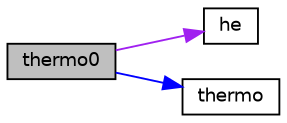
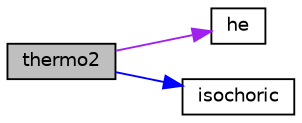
(61, 61) -> (61, 61)
(231, 97) -> (238, 97)
